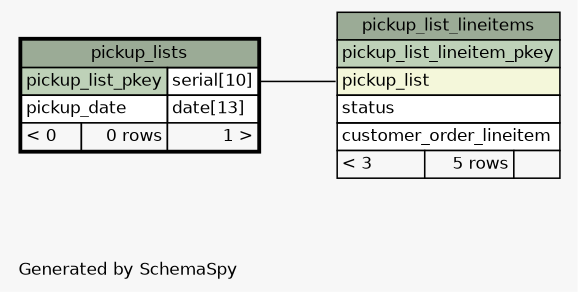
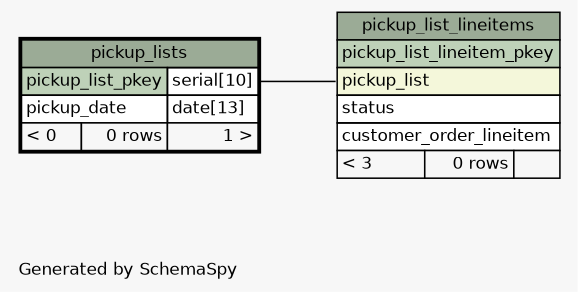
(481, 164) -> (481, 164)
